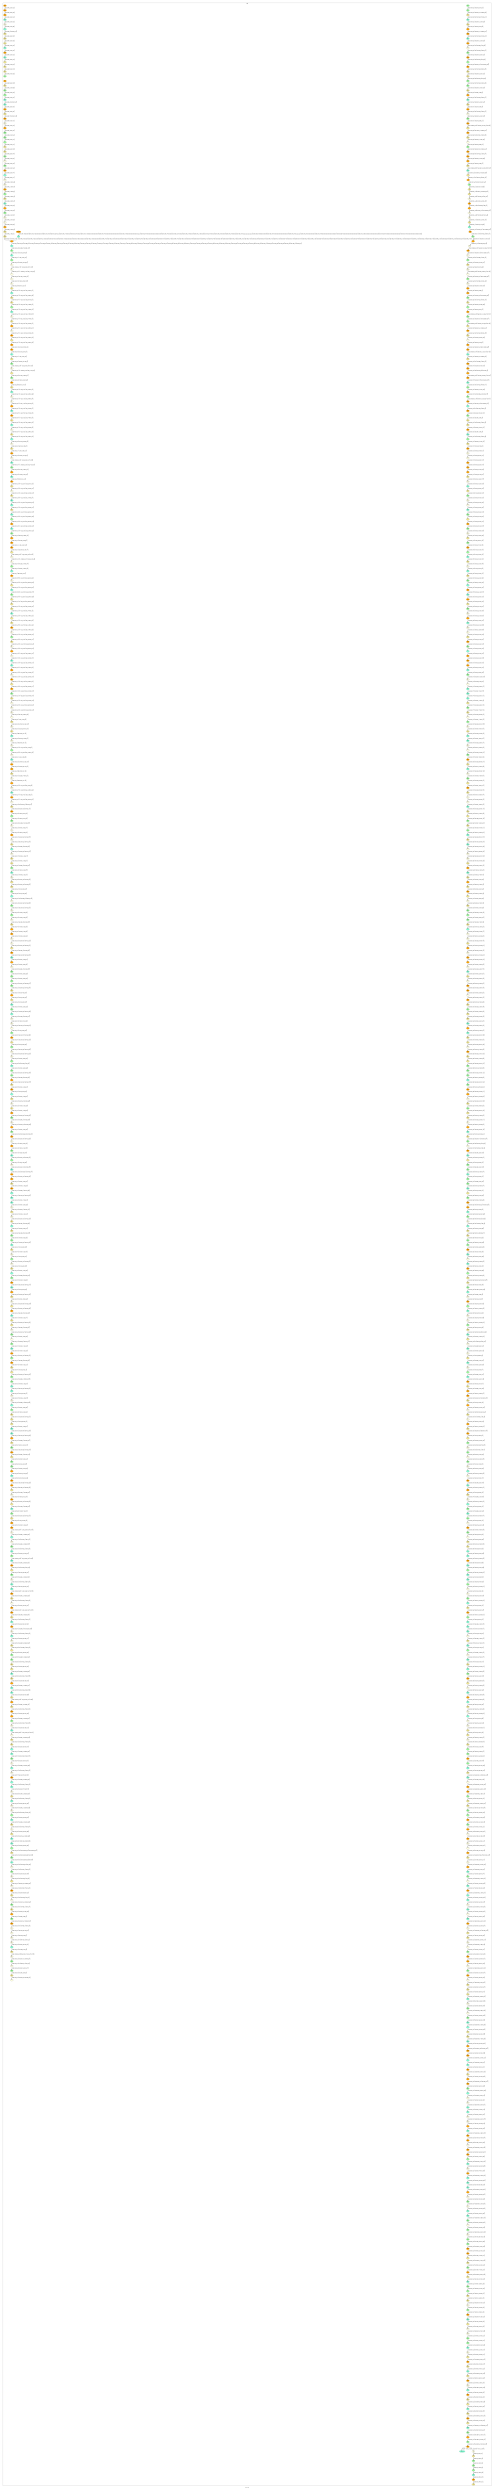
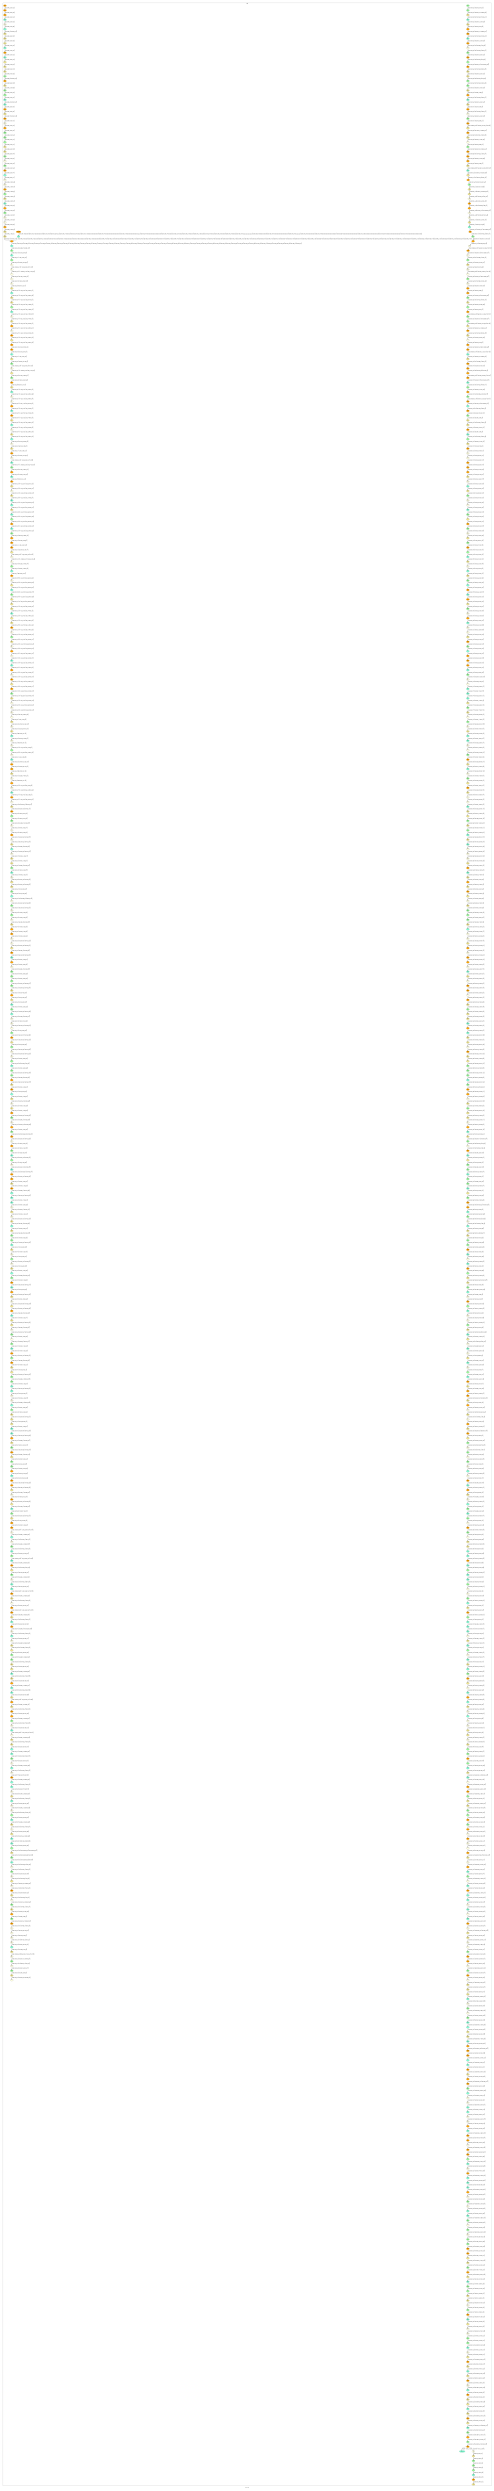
none -> (5, 78)
